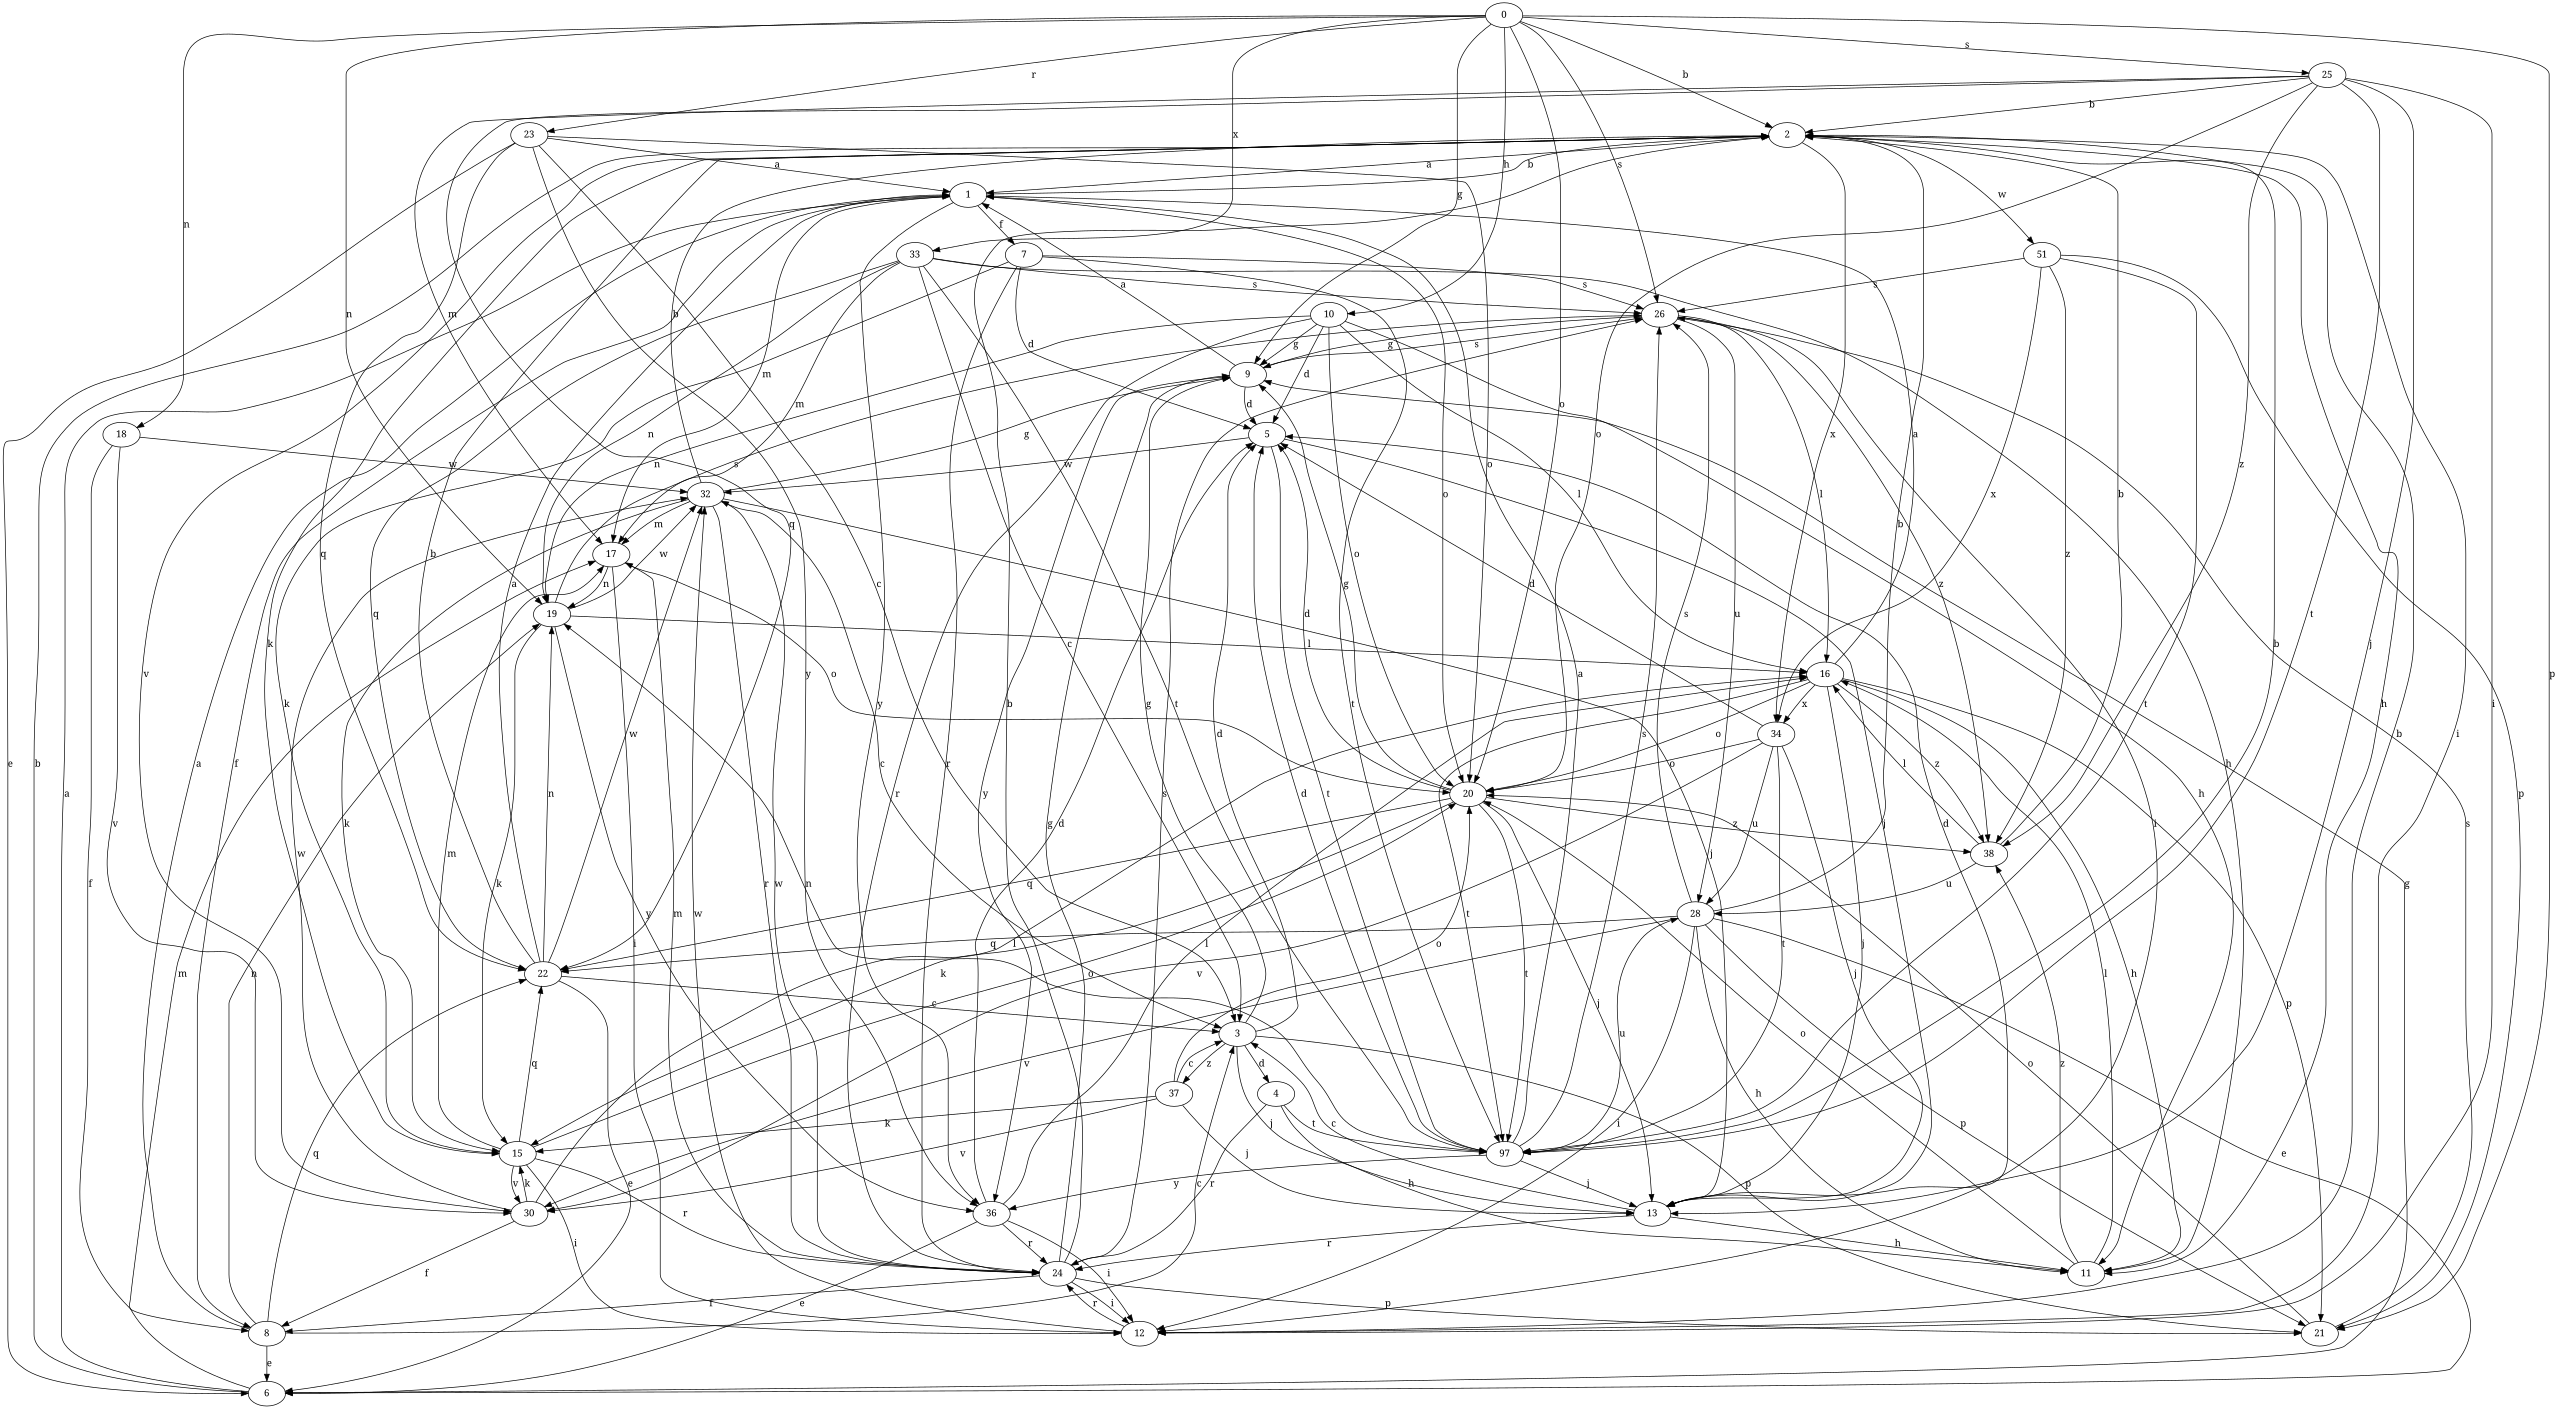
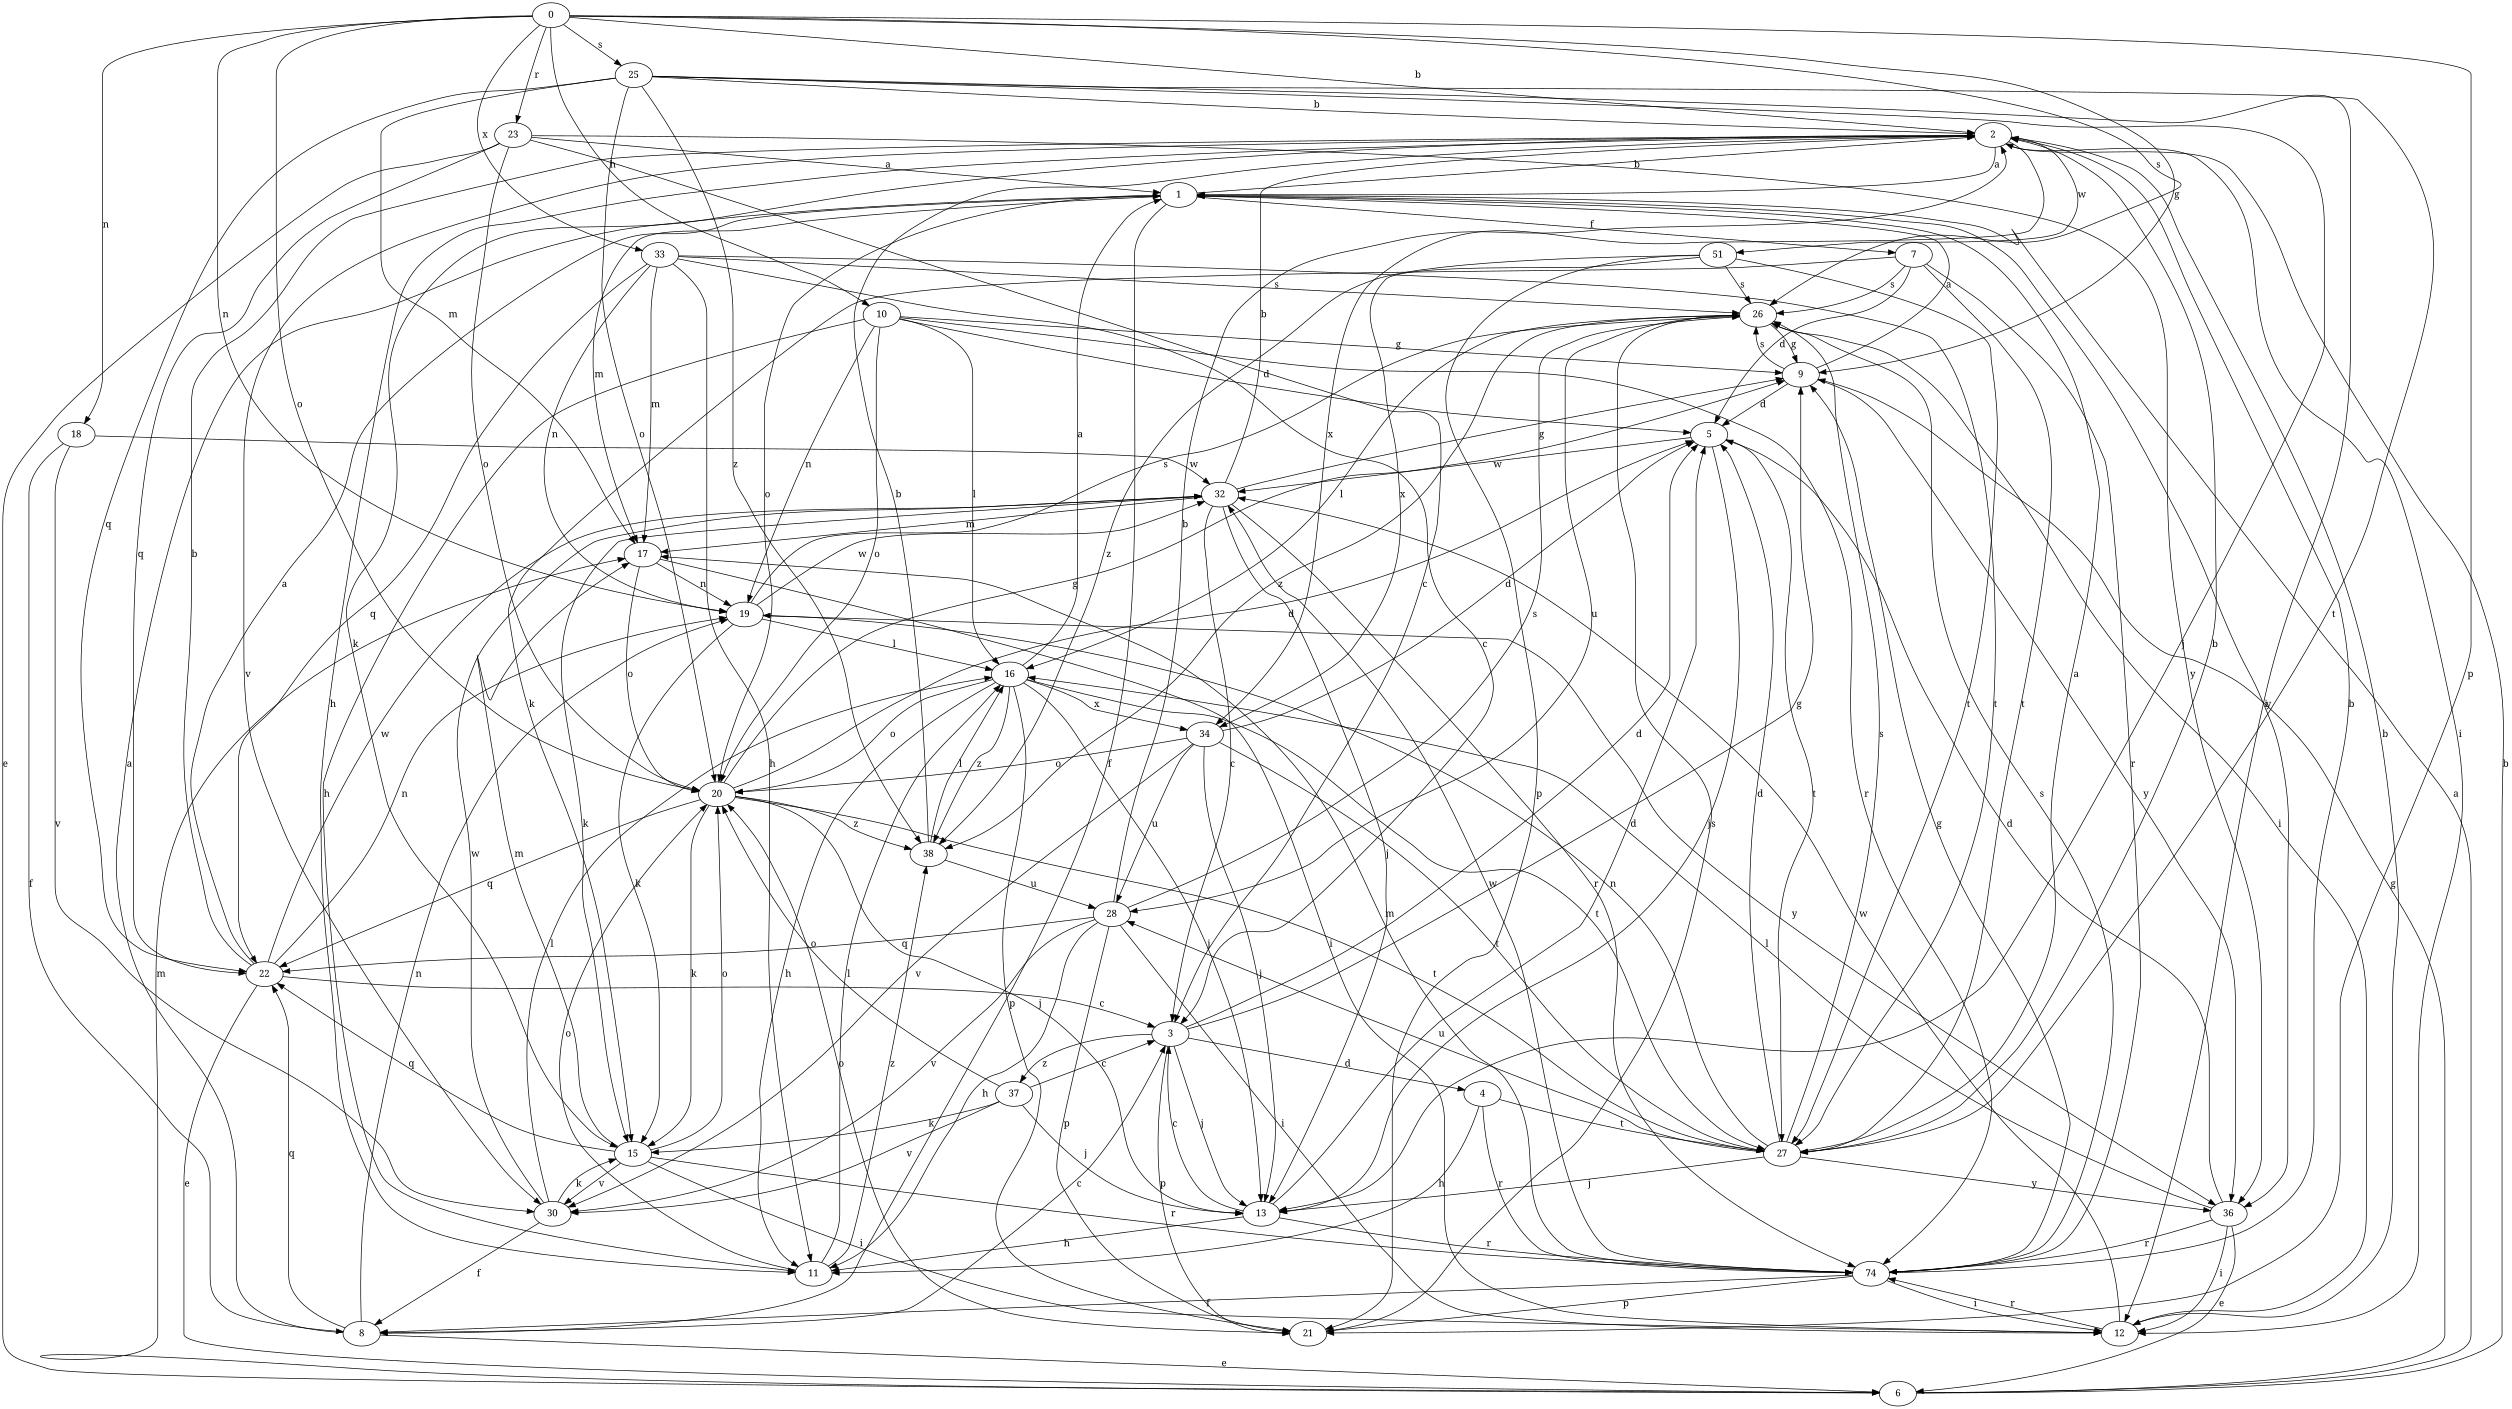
(1505, 1154) -> (1782, 1154)
(1058, 1274) -> (1871, 1274)
(1838, 1385) -> none
